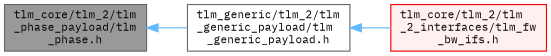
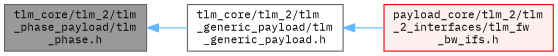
(269, 28) -> (265, 28)
(469, 28) -> (469, 28)
